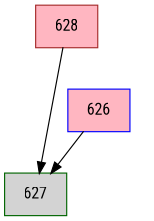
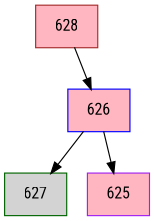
(52, 105) -> (81, 63)
none -> (118, 194)
